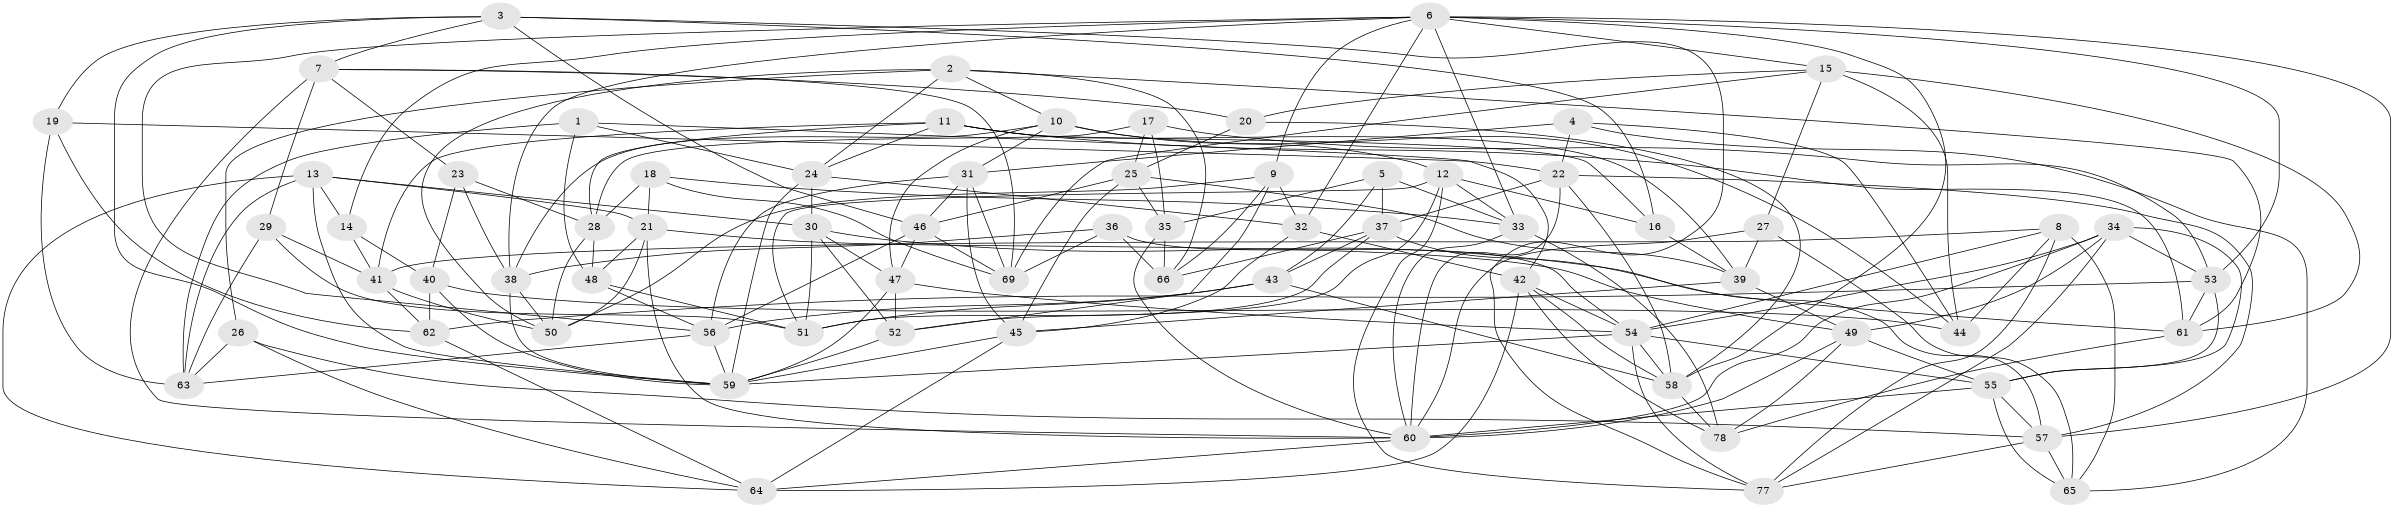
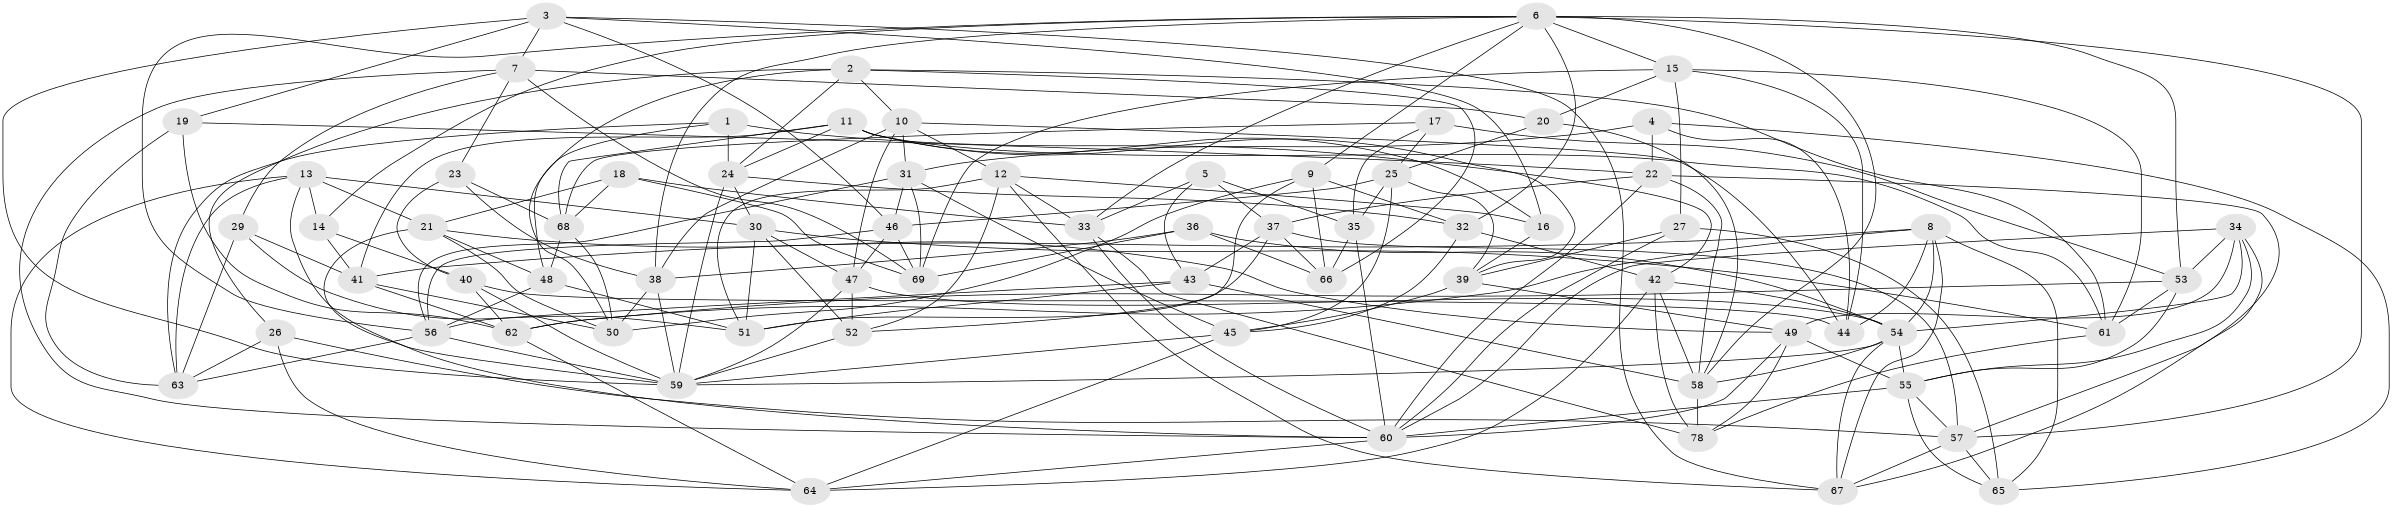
(595, 227) -> (564, 227)
none -> (1258, 312)
(1764, 491) -> (1838, 491)
